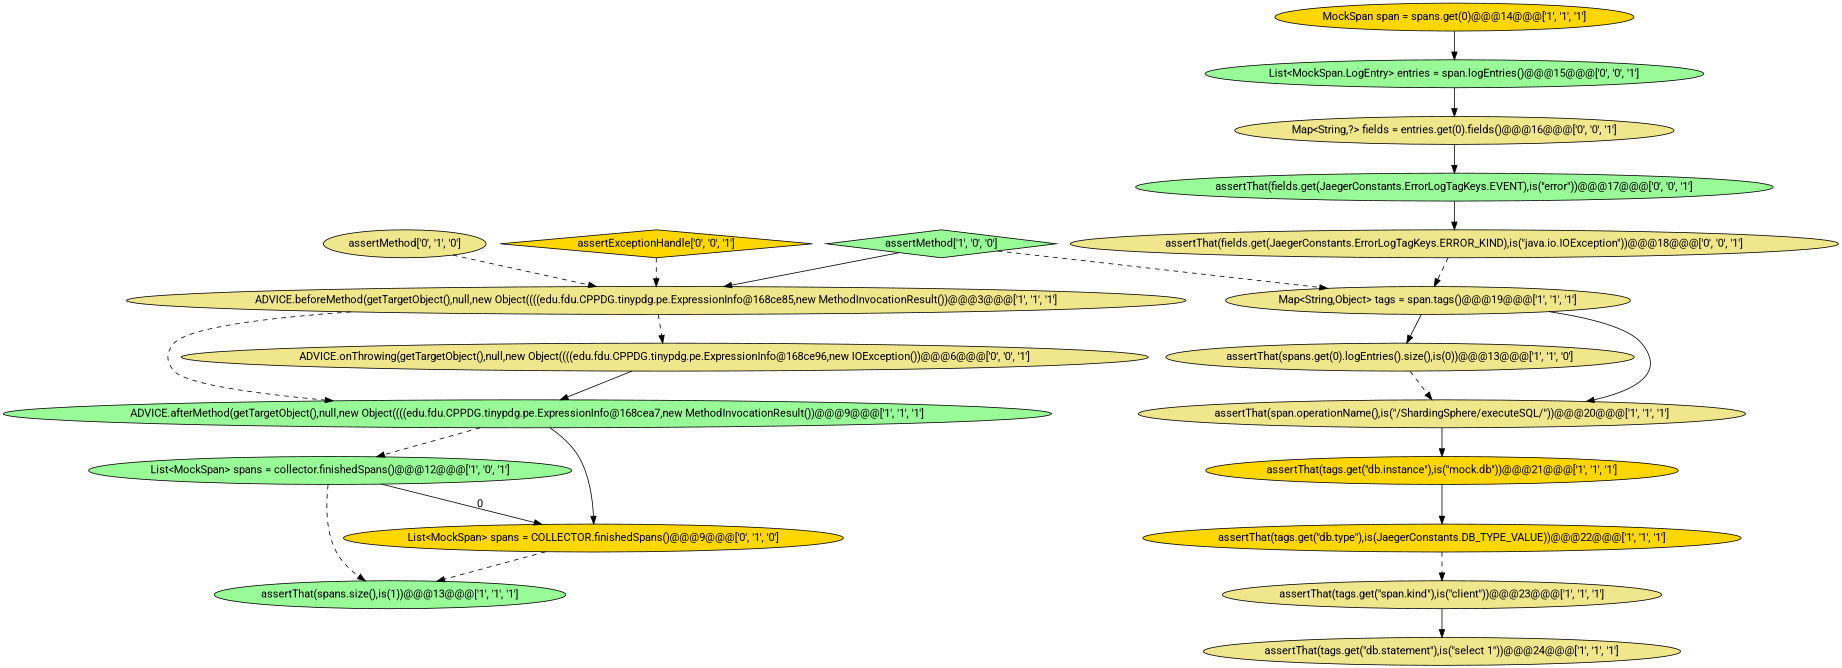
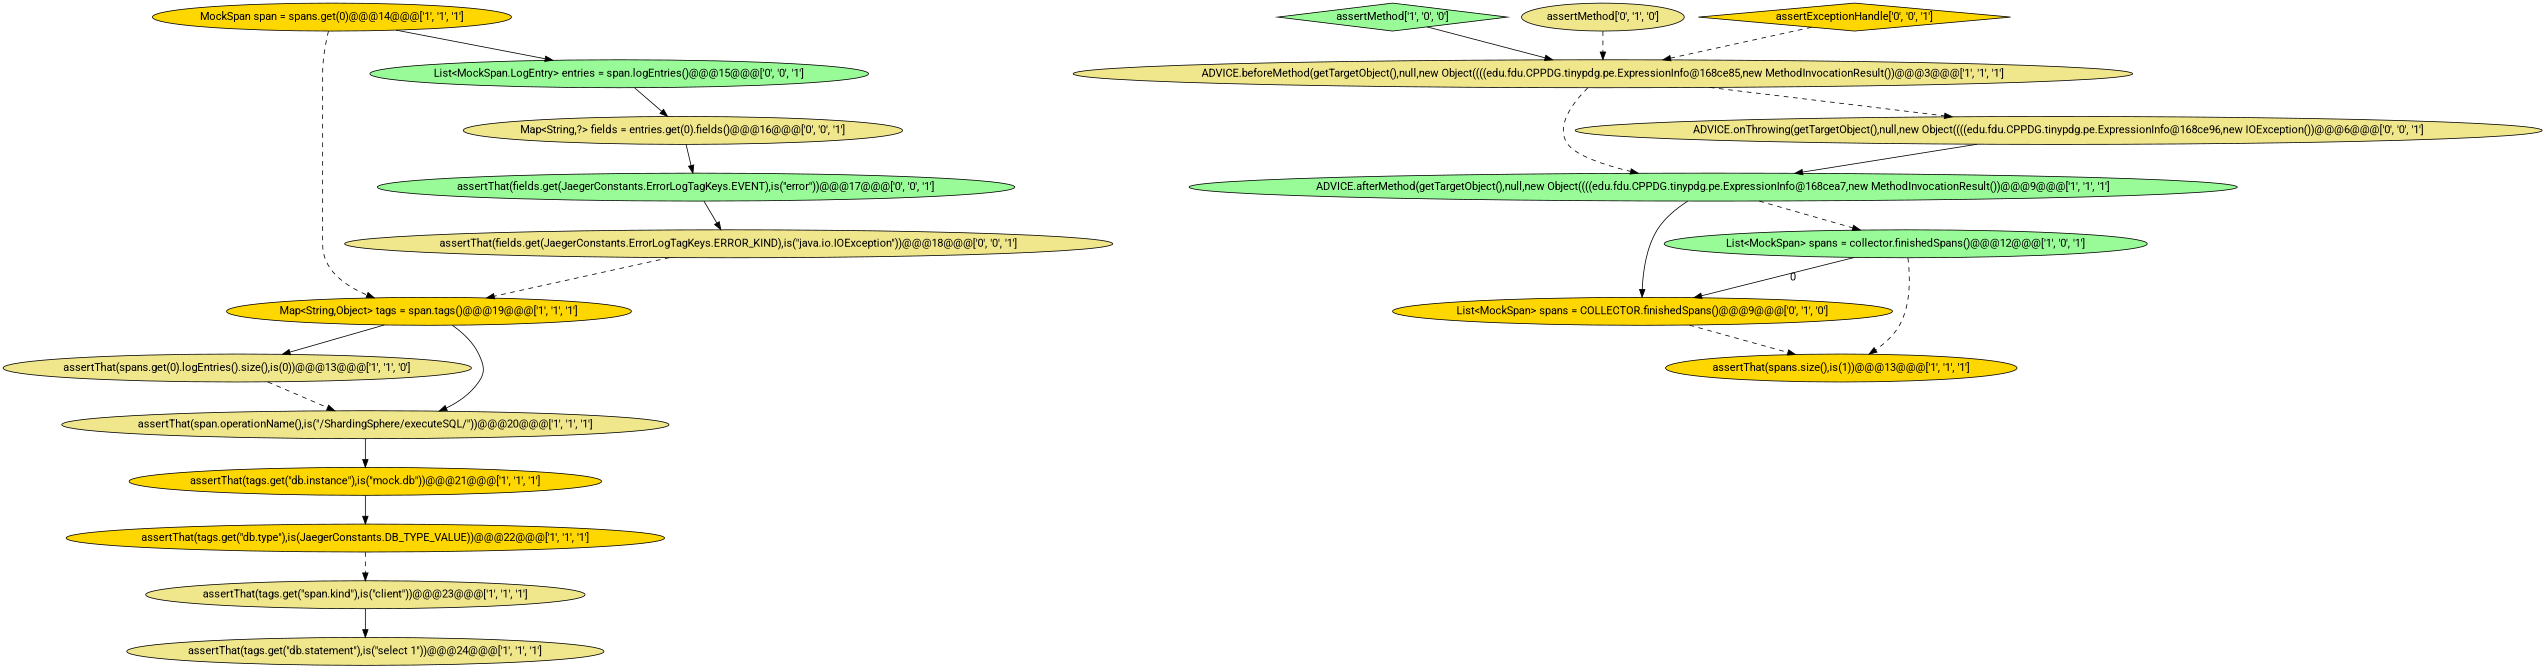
(1158, 269) -> (323, 173)
(1428, 300) -> (429, 311)
(390, 595) -> (1841, 368)
